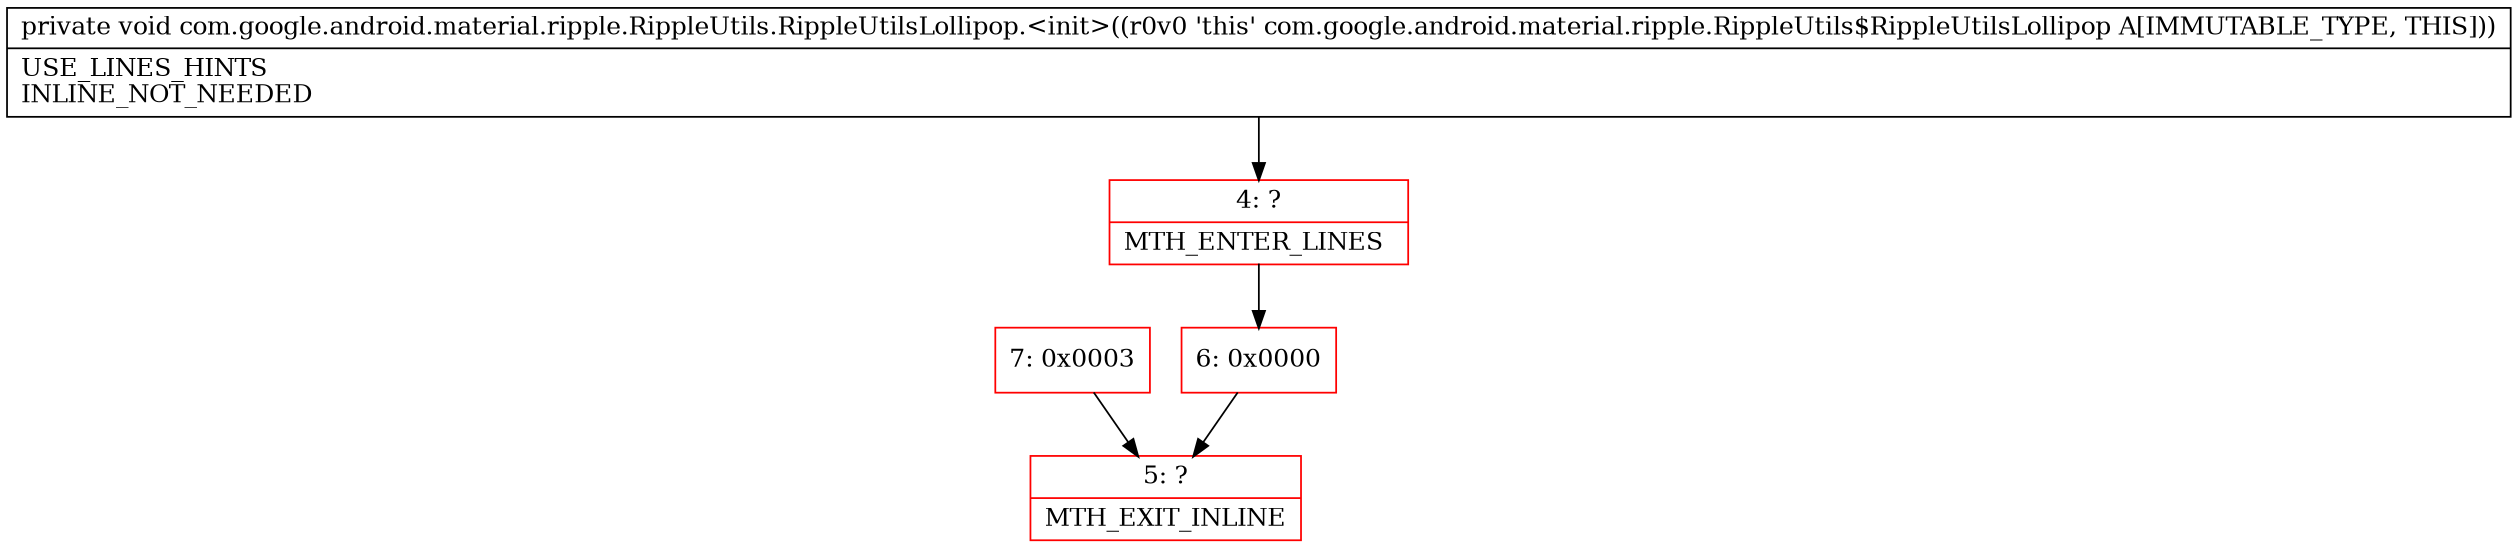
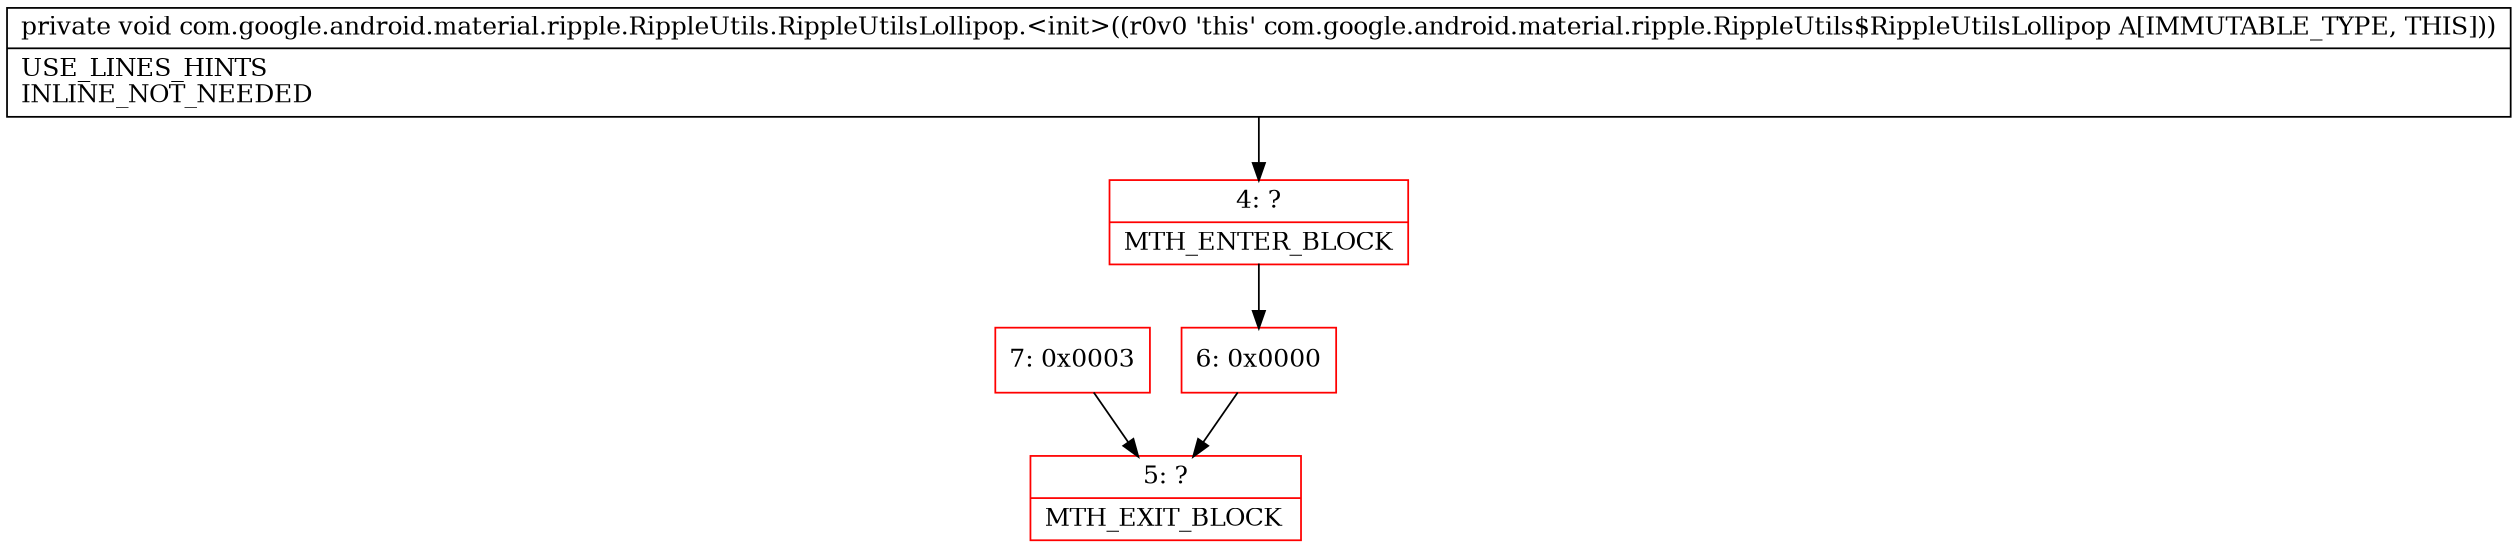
(1254, 242) -> (1259, 242)
(1166, 518) -> (1164, 518)
